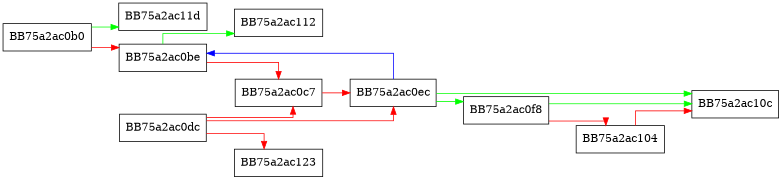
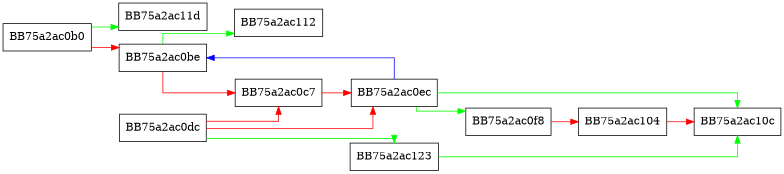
(617, 104) -> (595, 157)
(239, 134) -> (301, 139)
